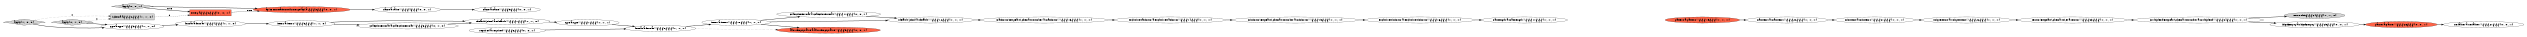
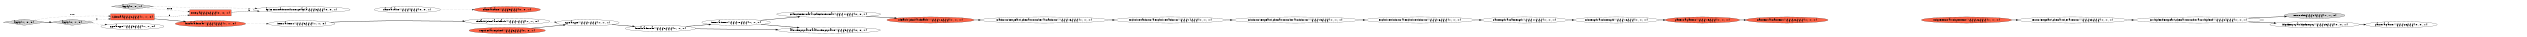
(204, 7) -> (204, 7)
(166, 10) -> (166, 10)
(249, 10) -> (249, 10)
(302, 10) -> (302, 10)
(361, 10) -> none
(456, 10) -> (456, 10)
(507, 10) -> (507, 10)
(72, 15) -> (72, 15)
(132, 17) -> (132, 17)
(931, 20) -> (931, 20)
none -> (1616, 20)
(1787, 20) -> (1787, 20)
(1875, 20) -> none
(1967, 20) -> (1967, 20)
(828, 21) -> none
(552, 22) -> (552, 22)
(96, 24) -> (96, 24)
(210, 24) -> (210, 24)
(256, 24) -> (256, 24)
(169, 25) -> (169, 20)
(2401, 25) -> (2401, 25)
(2484, 25) -> none
(407, 26) -> none
(68, 28) -> (47, 22)
(584, 29) -> (548, 27)
(736, 29) -> (736, 29)
(507, 30) -> (507, 30)
(829, 30) -> (829, 30)
